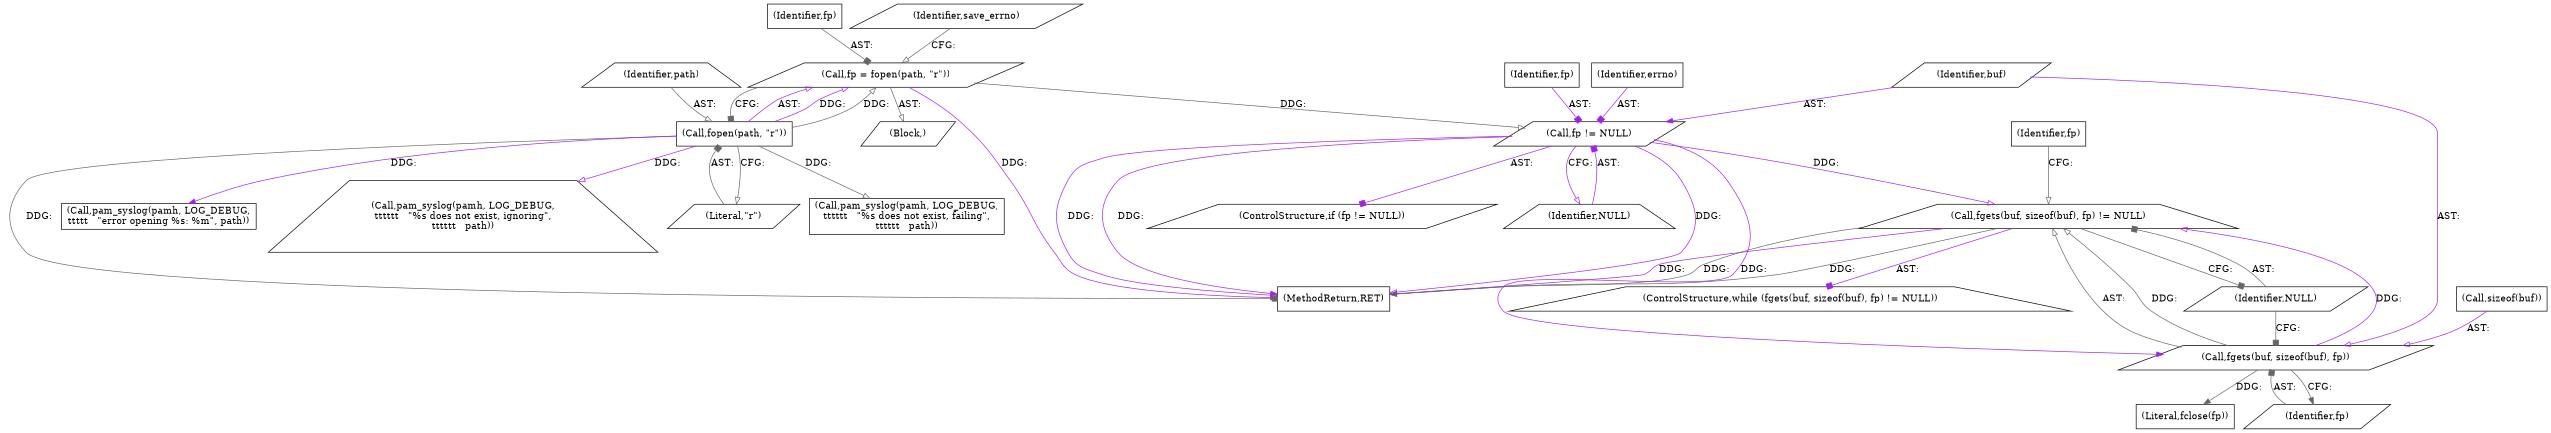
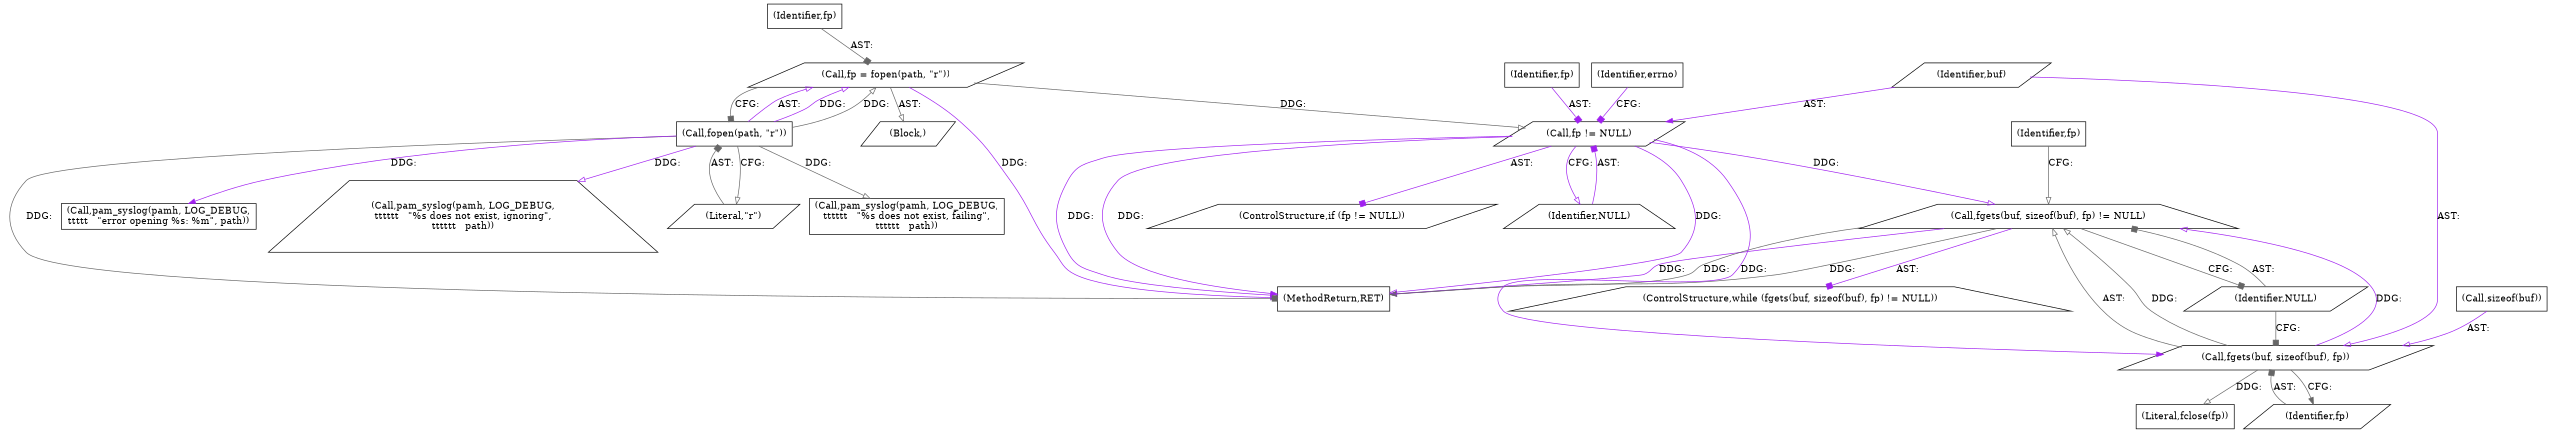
(966, 16) -> none
(661, 75) -> none
(1630, 105) -> (1630, 105)
(2233, 385) -> (2233, 385)
